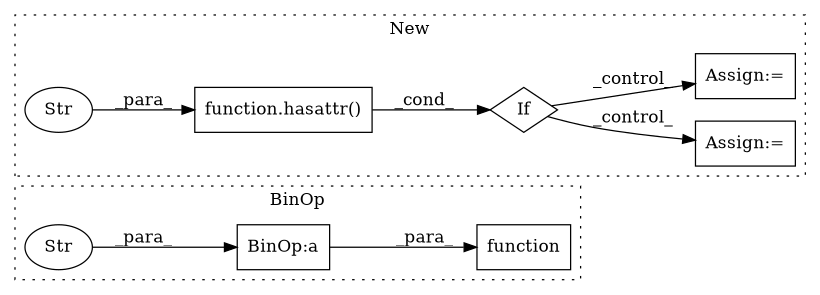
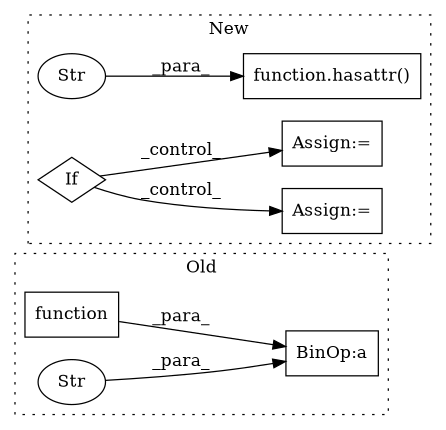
(425, 110) -> none
(298, 200) -> (202, 268)
(397, 247) -> (196, 333)
